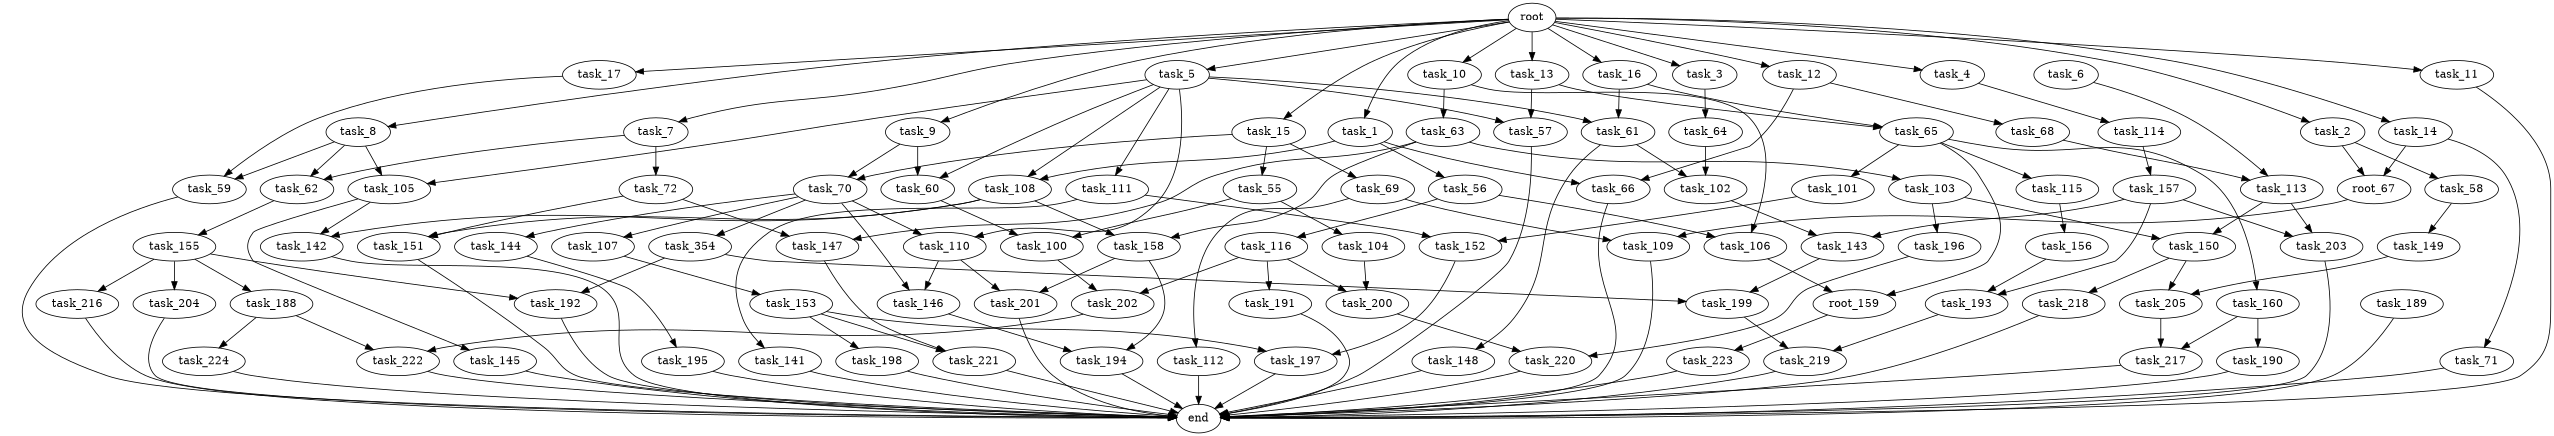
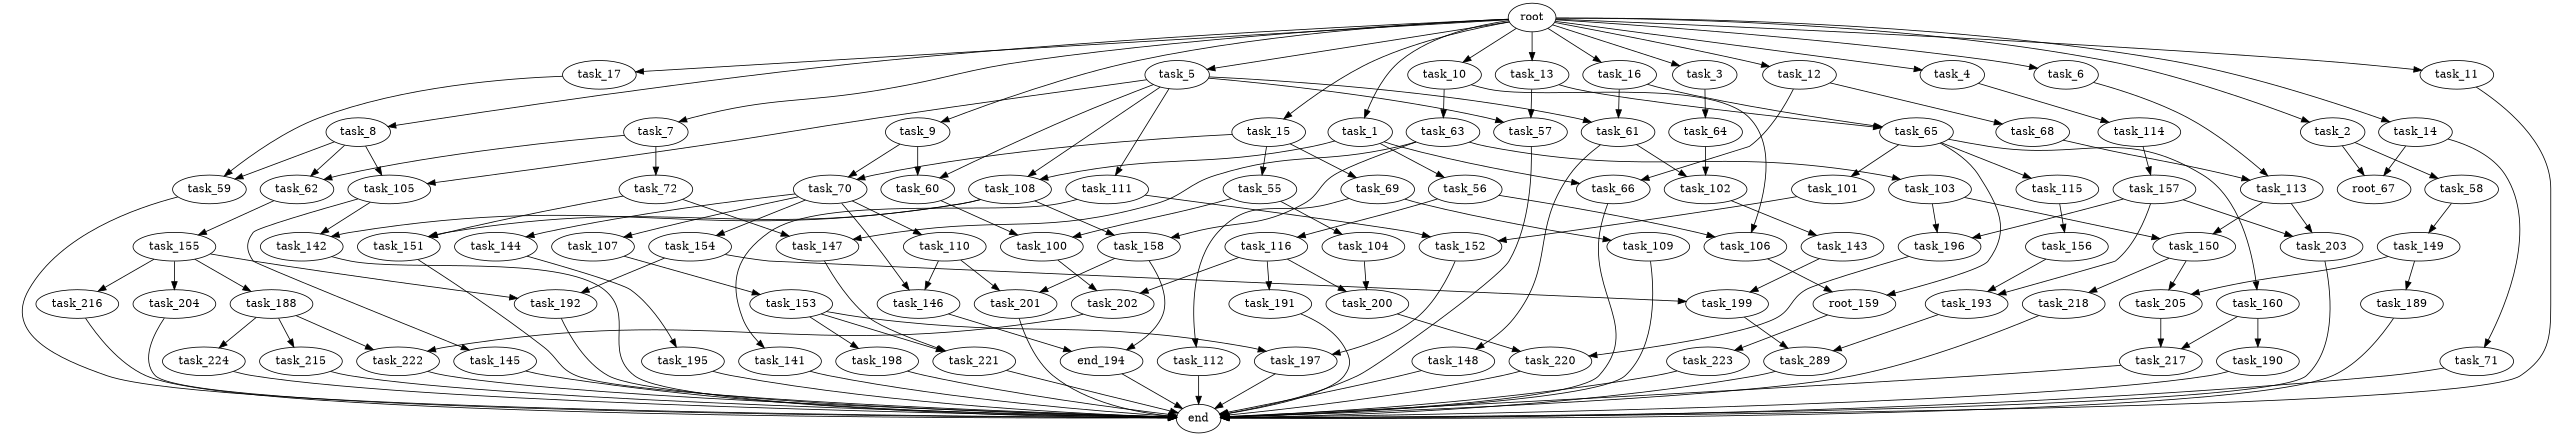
none -> (1793, 38)
(1144, 213) -> none
(2034, 220) -> none
(1953, 222) -> (2045, 220)
(690, 247) -> (690, 247)
none -> (2411, 271)
none -> (301, 361)
(1102, 361) -> (1102, 361)
(1805, 361) -> (1805, 361)
